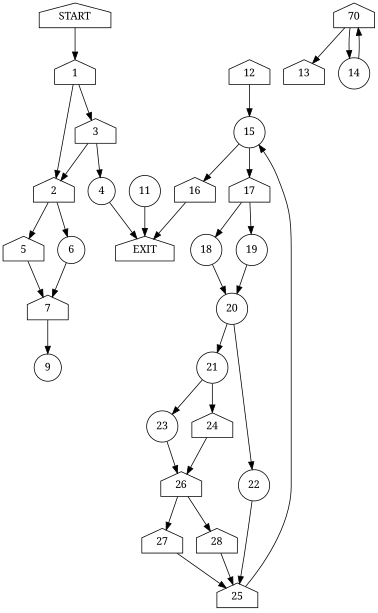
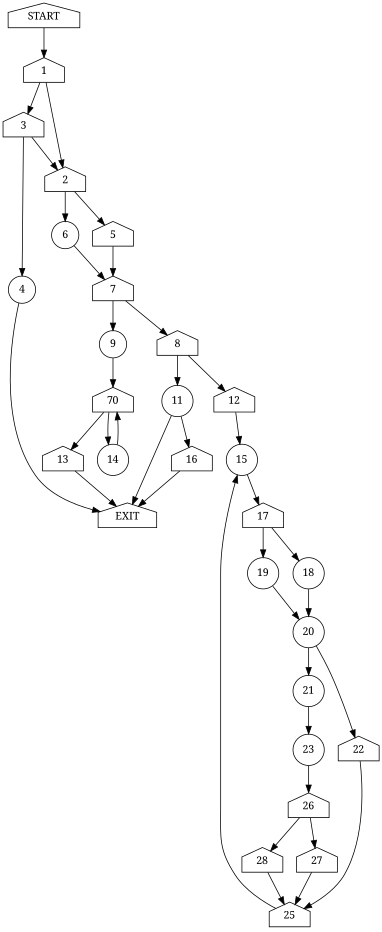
(224, 160) -> (184, 428)
none -> (177, 344)
none -> (113, 369)
(212, 426) -> none
(254, 485) -> (359, 750)
none -> (93, 486)
